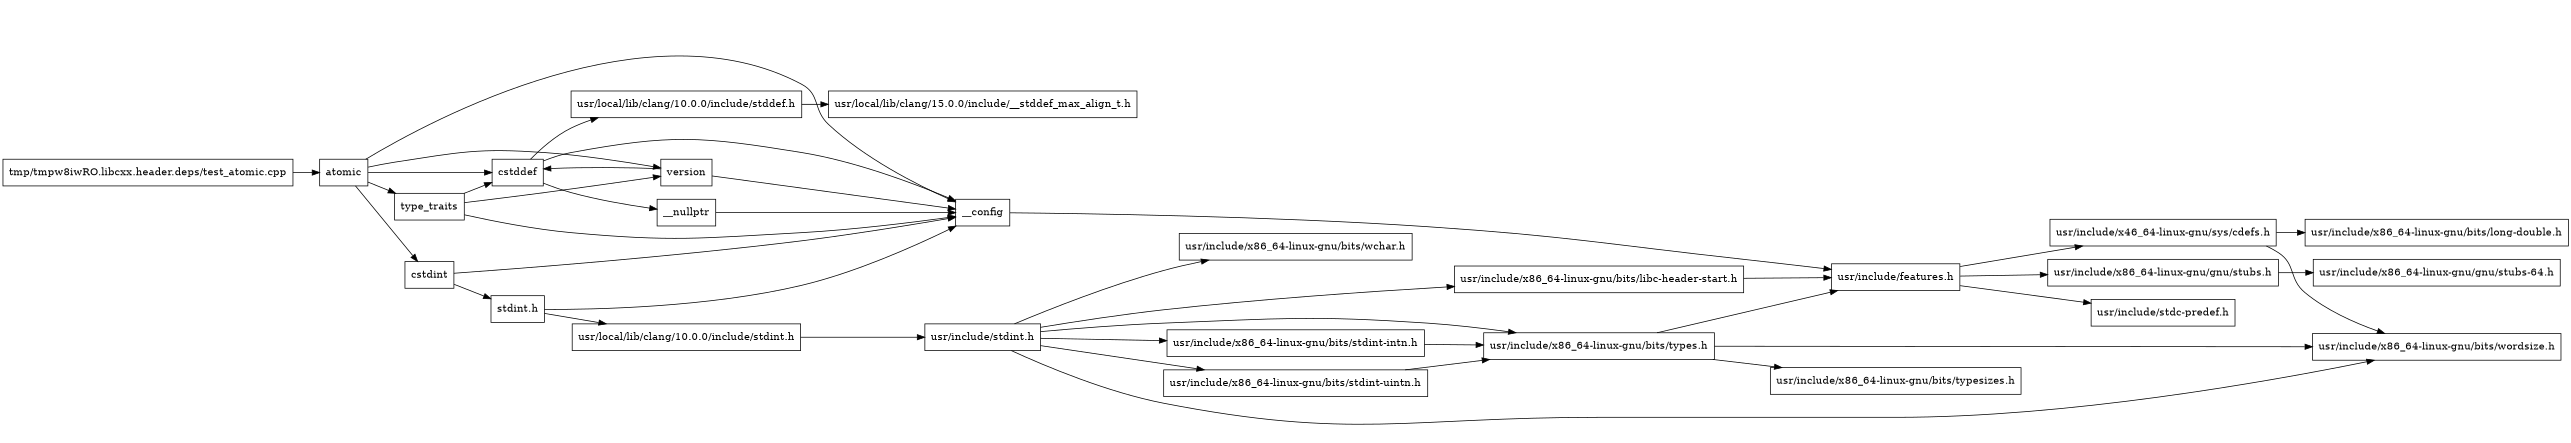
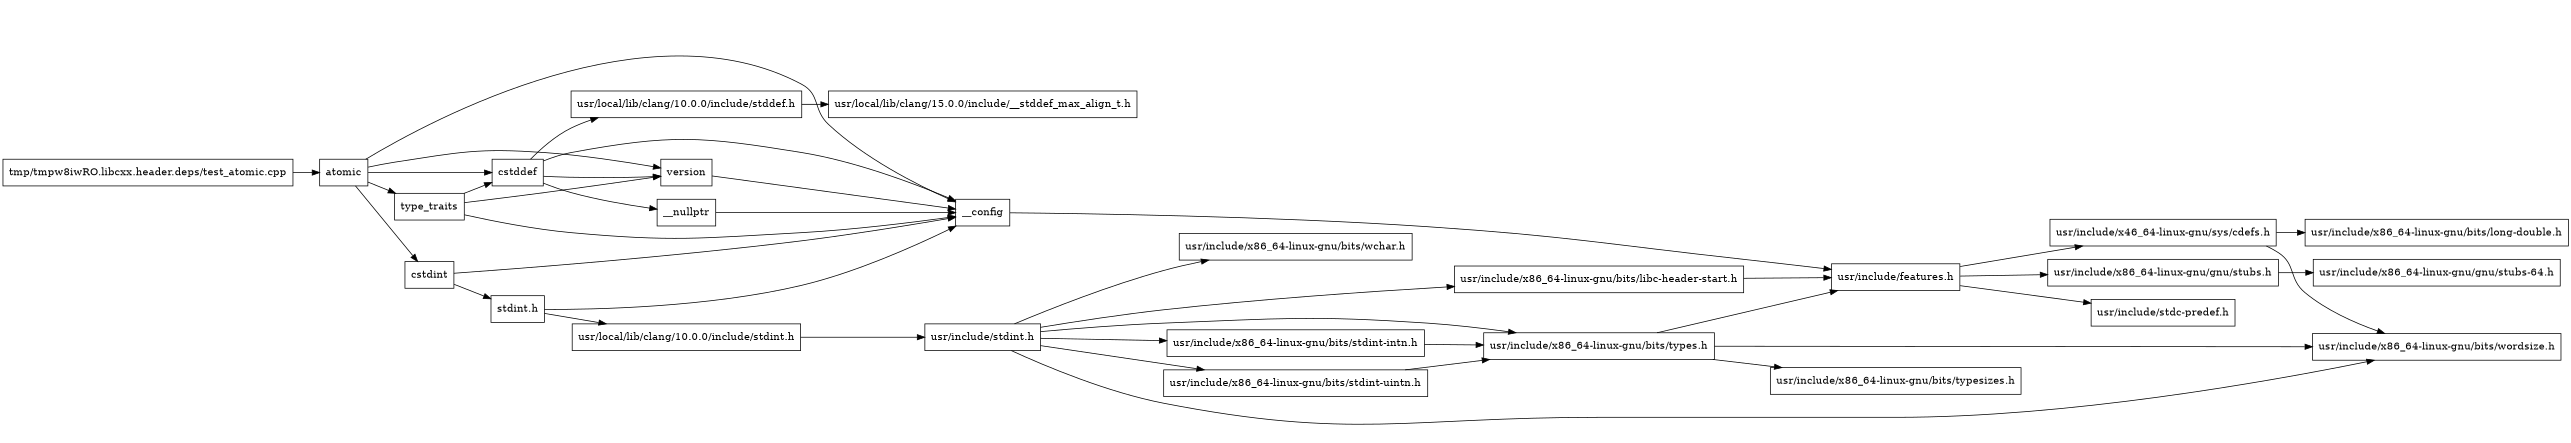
(606, 168) -> (598, 178)
